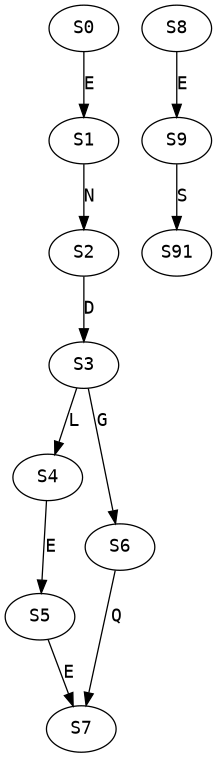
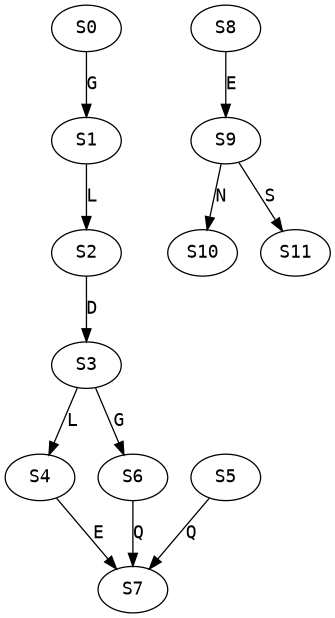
(90, 85) -> (92, 85)
(90, 197) -> (92, 197)
(177, 253) -> (295, 253)
none -> (203, 253)
(44, 540) -> (82, 529)
(69, 673) -> (192, 534)
